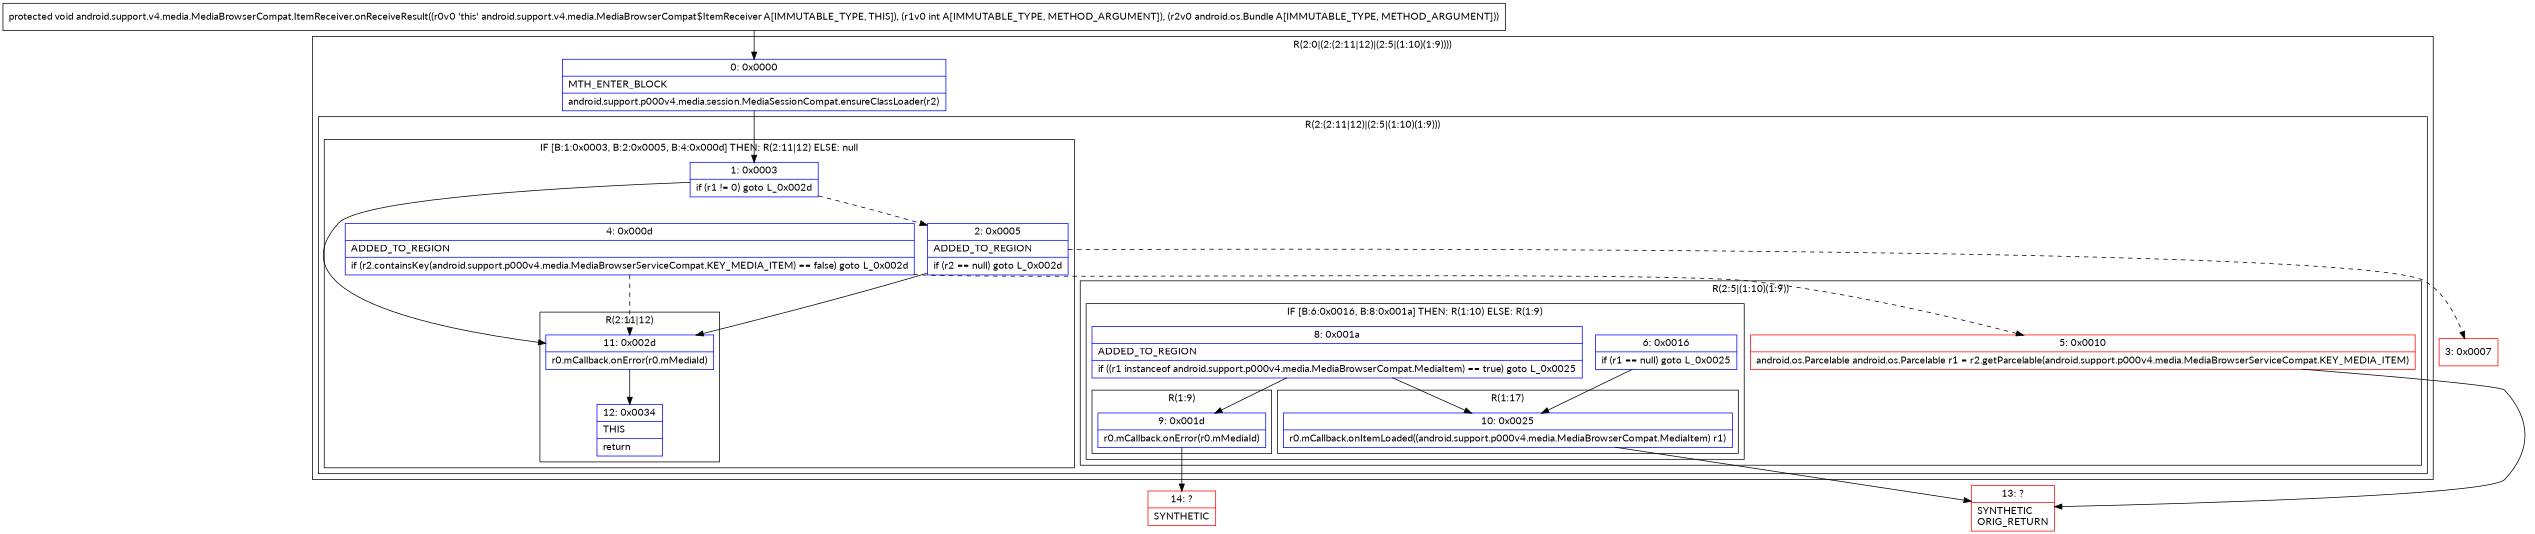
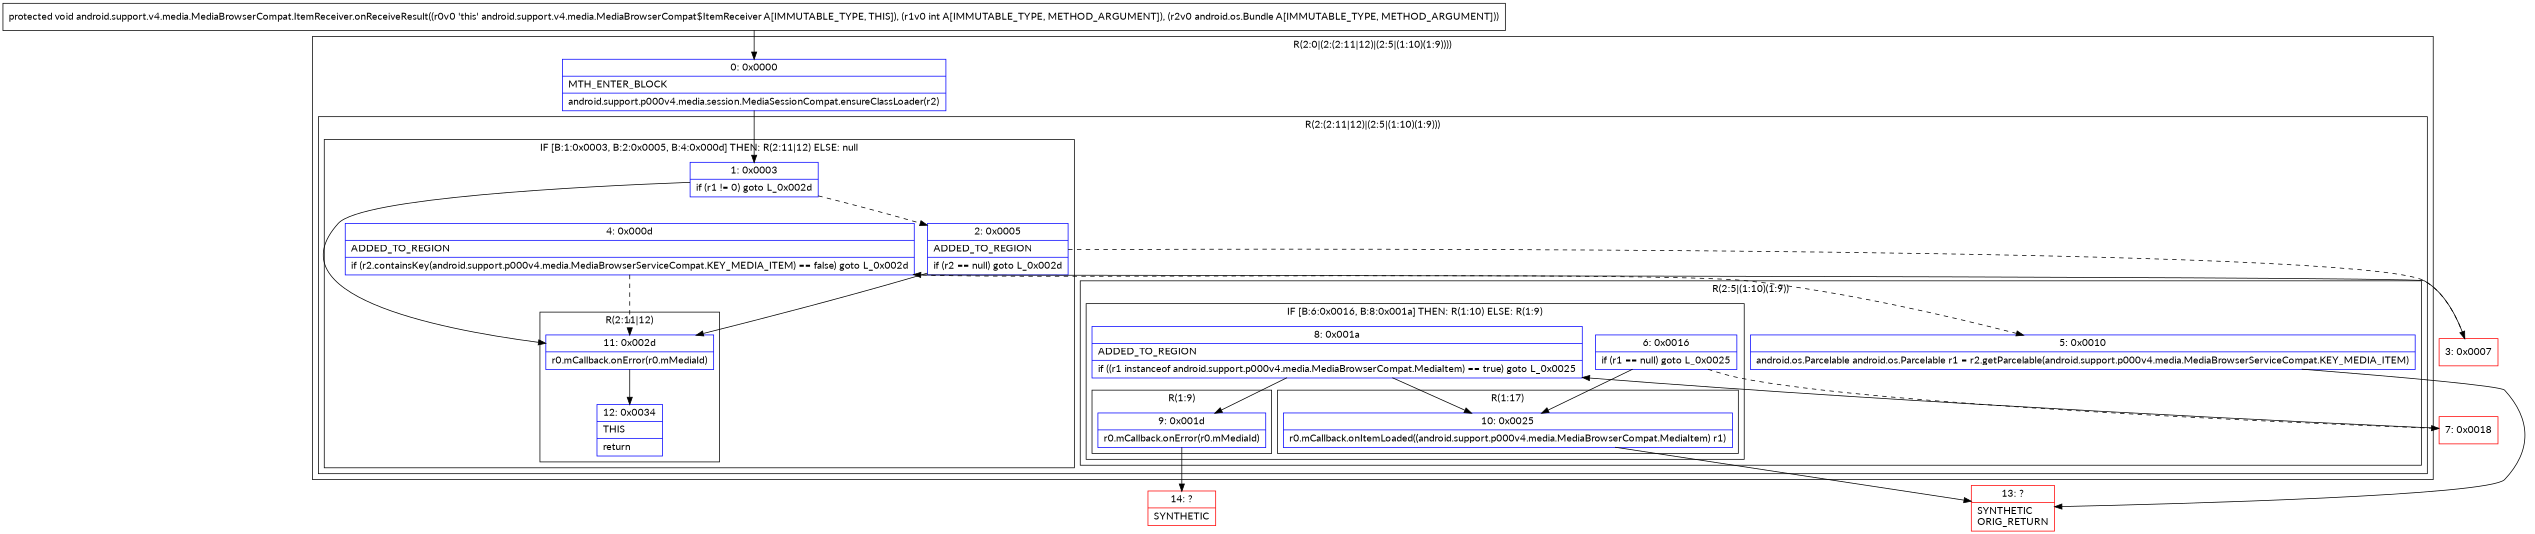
none -> (1748, 276)
(2083, 352) -> (2083, 352)
none -> (2469, 430)
